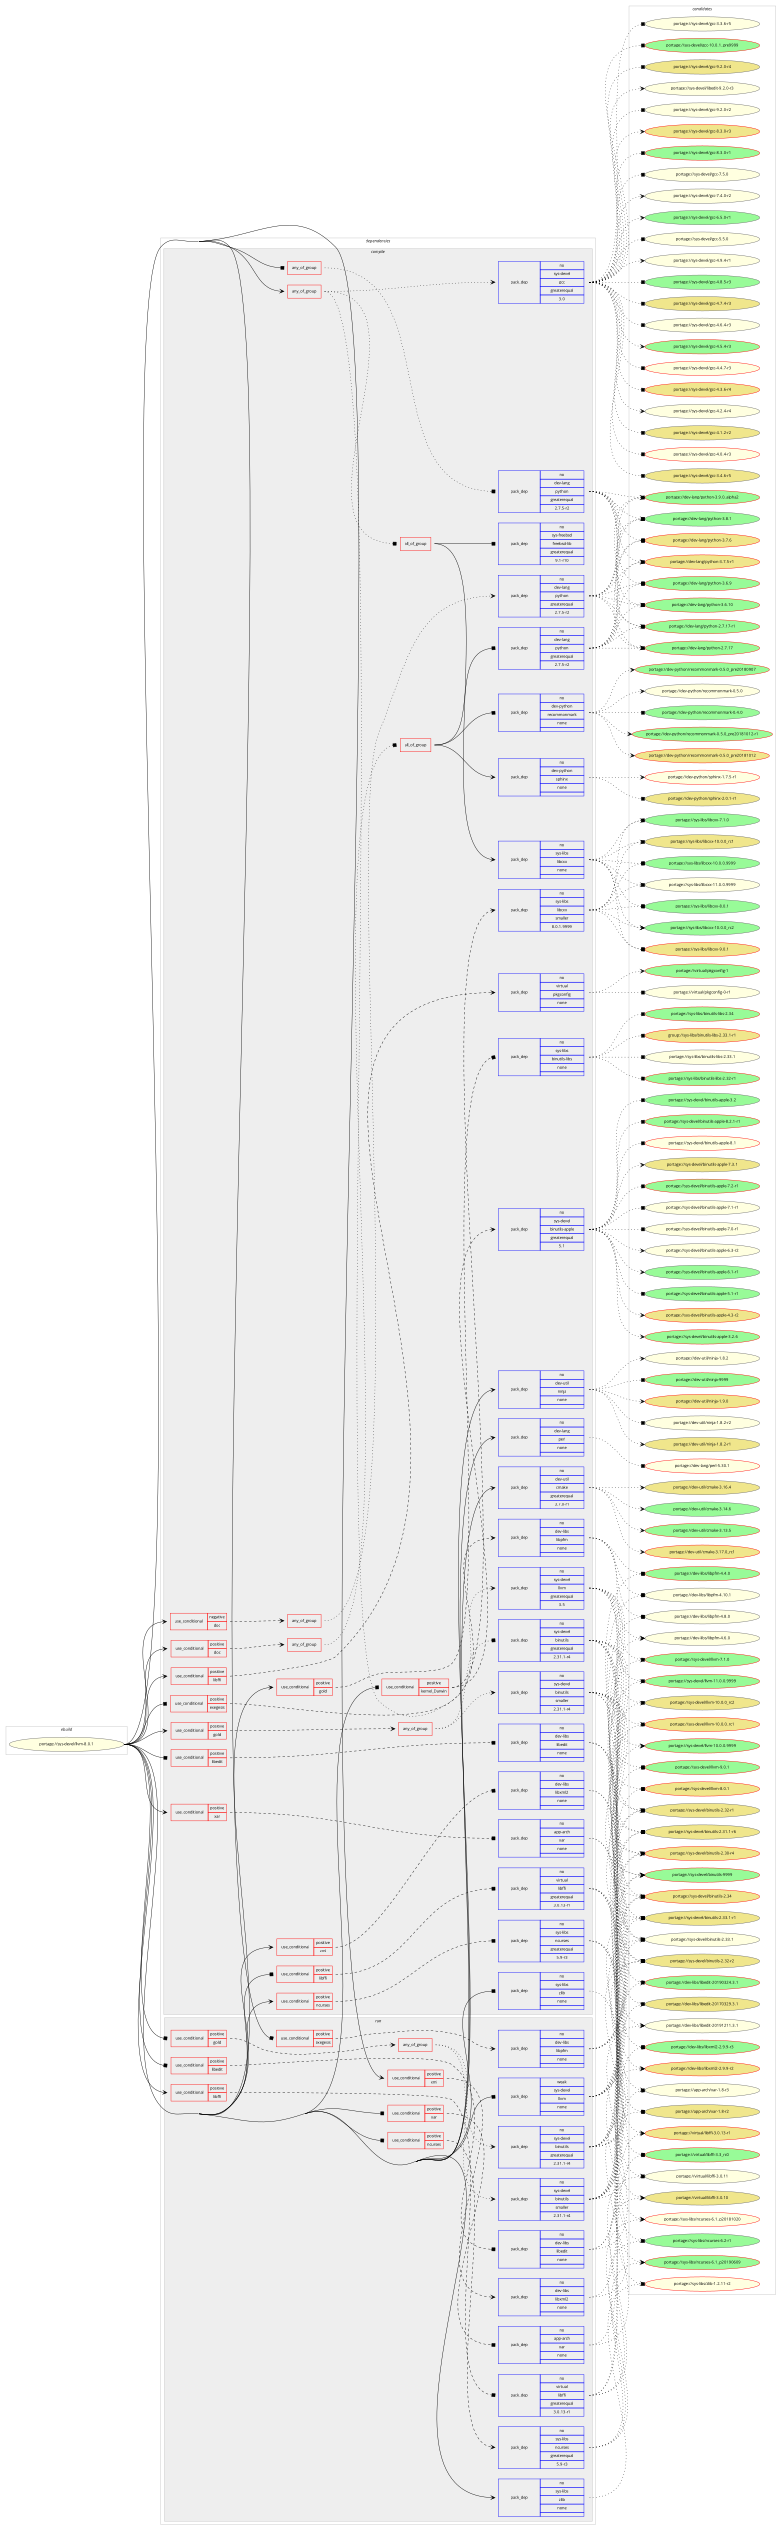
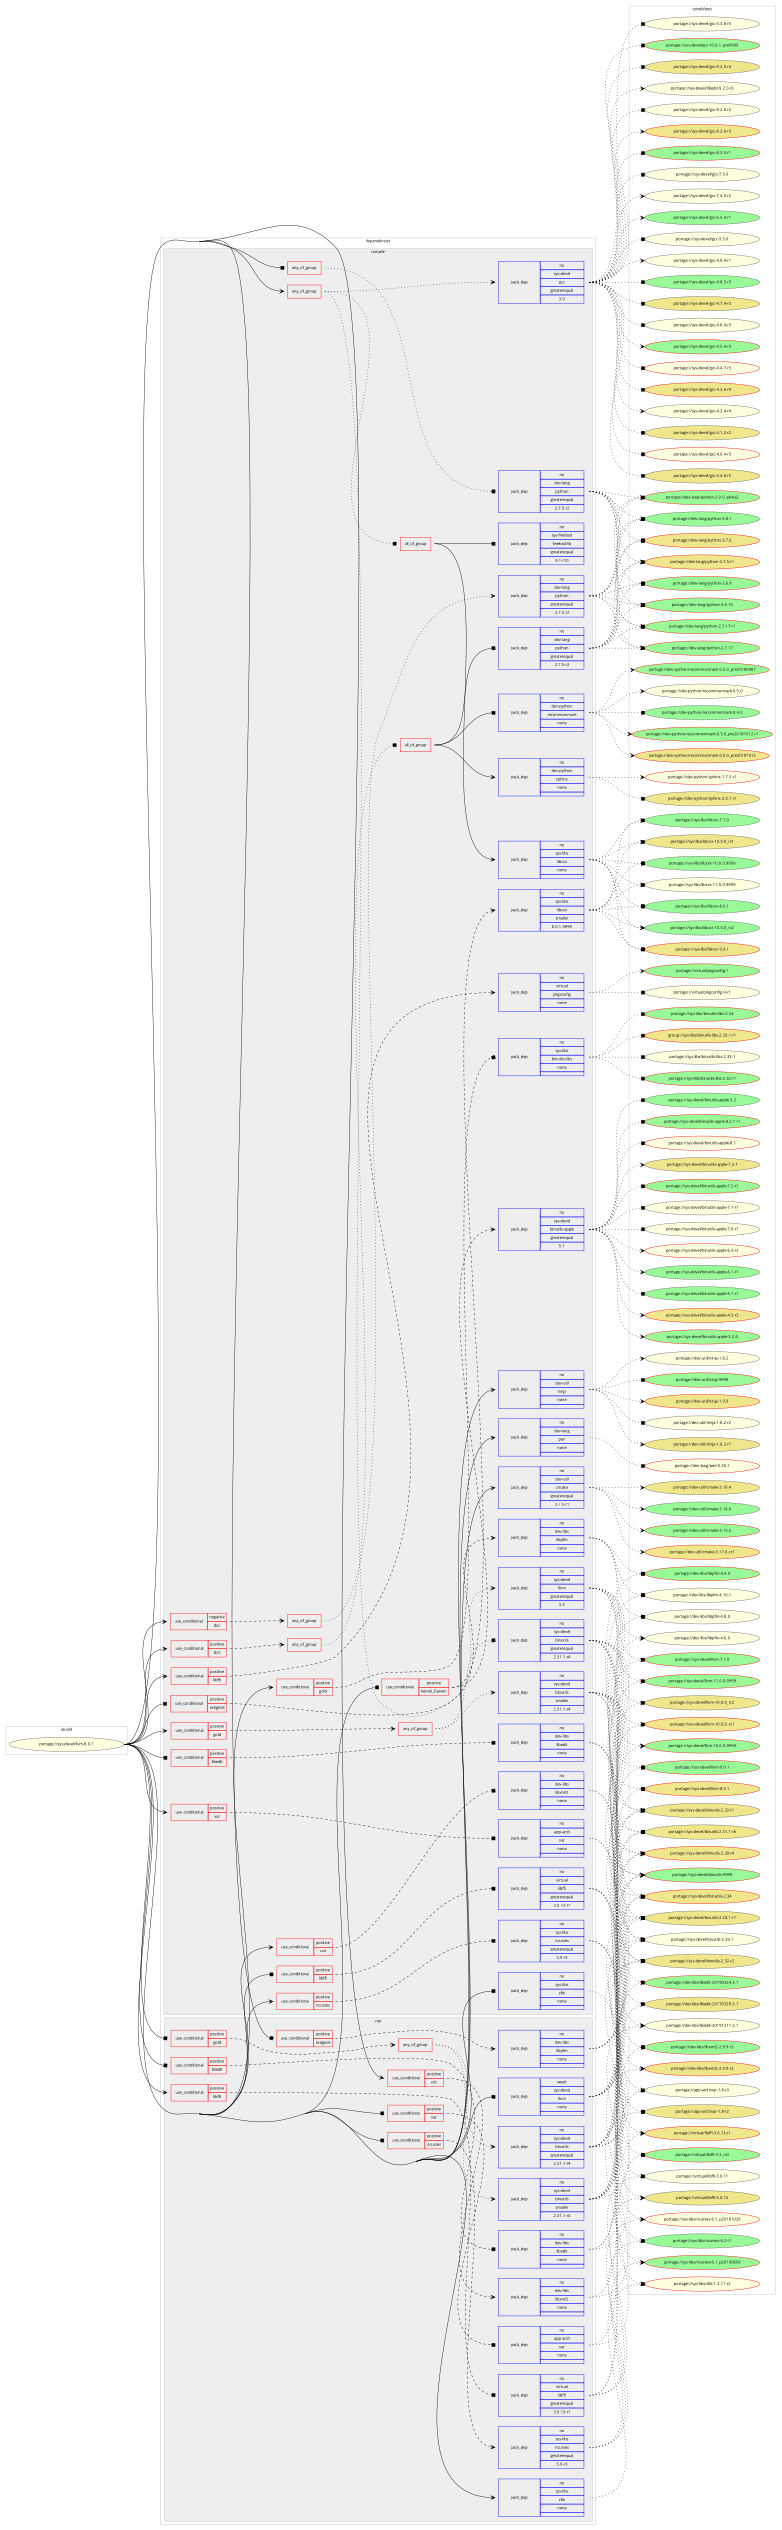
(702, 1251) -> (702, 1251)
